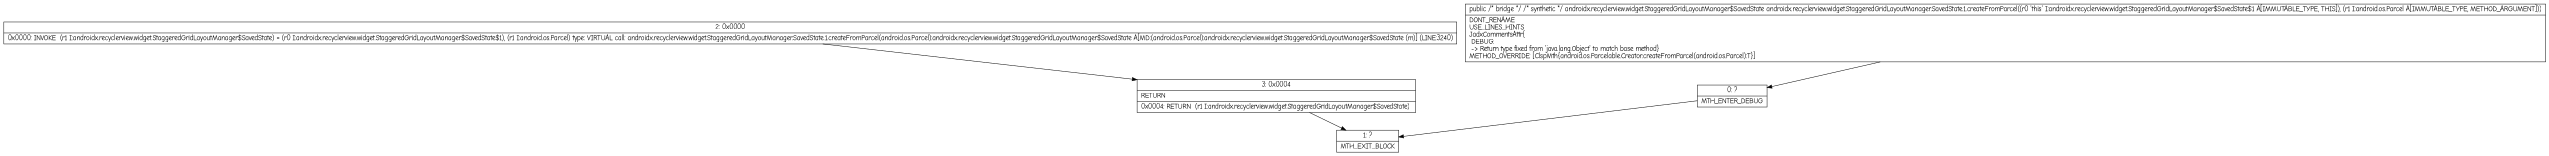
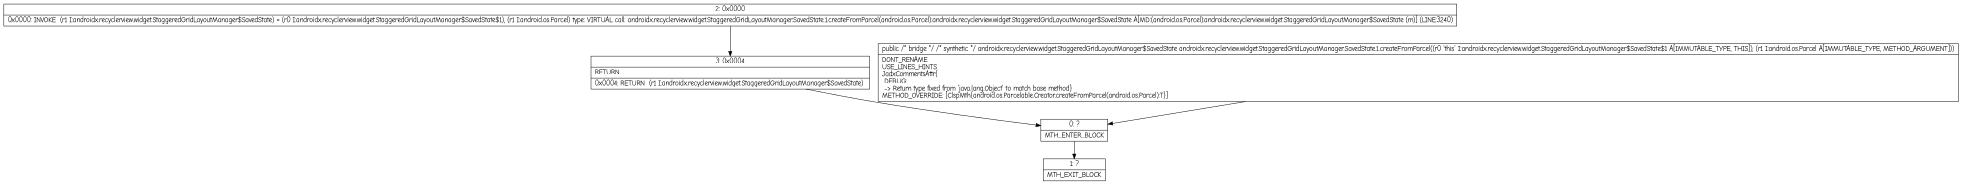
(1732, 101) -> (1074, 135)
(1326, 120) -> (921, 109)
